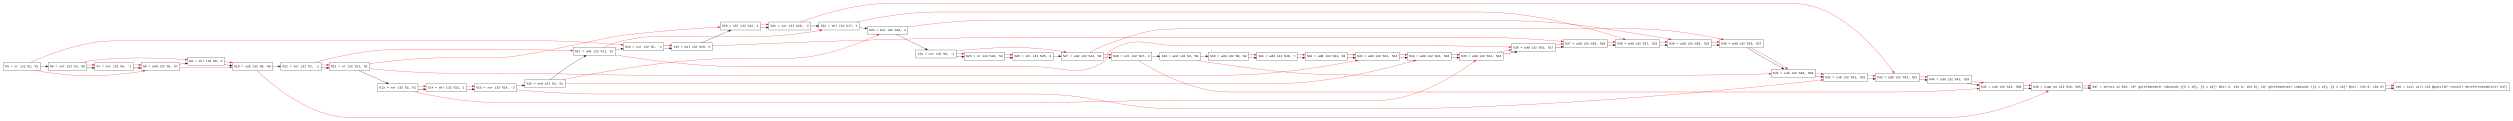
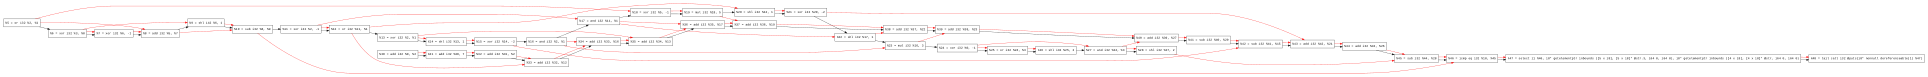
(1180, 56) -> none
